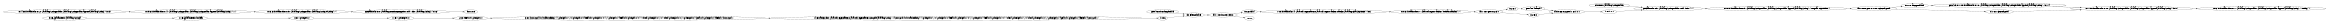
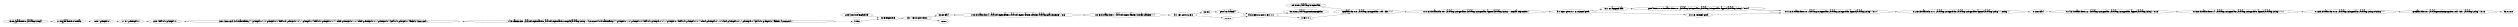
none -> (1306, 12)
none -> (2038, 12)
